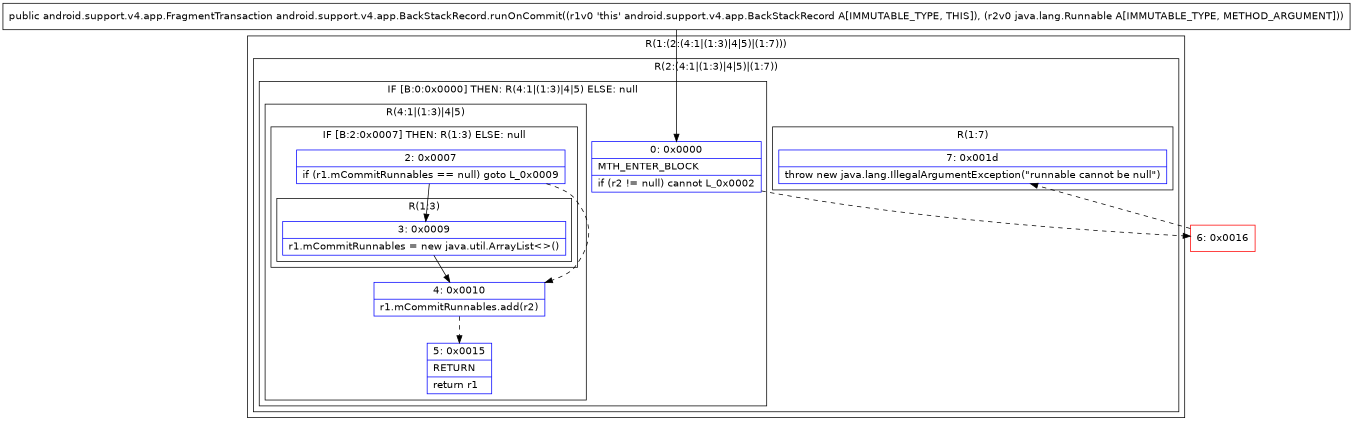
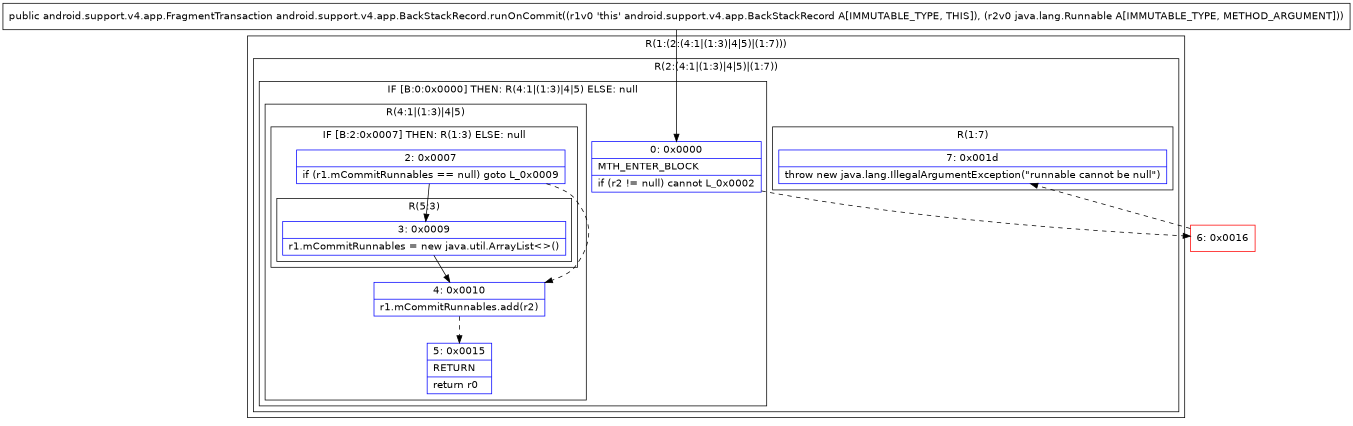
(424, 207) -> (424, 207)
(456, 385) -> (456, 385)
